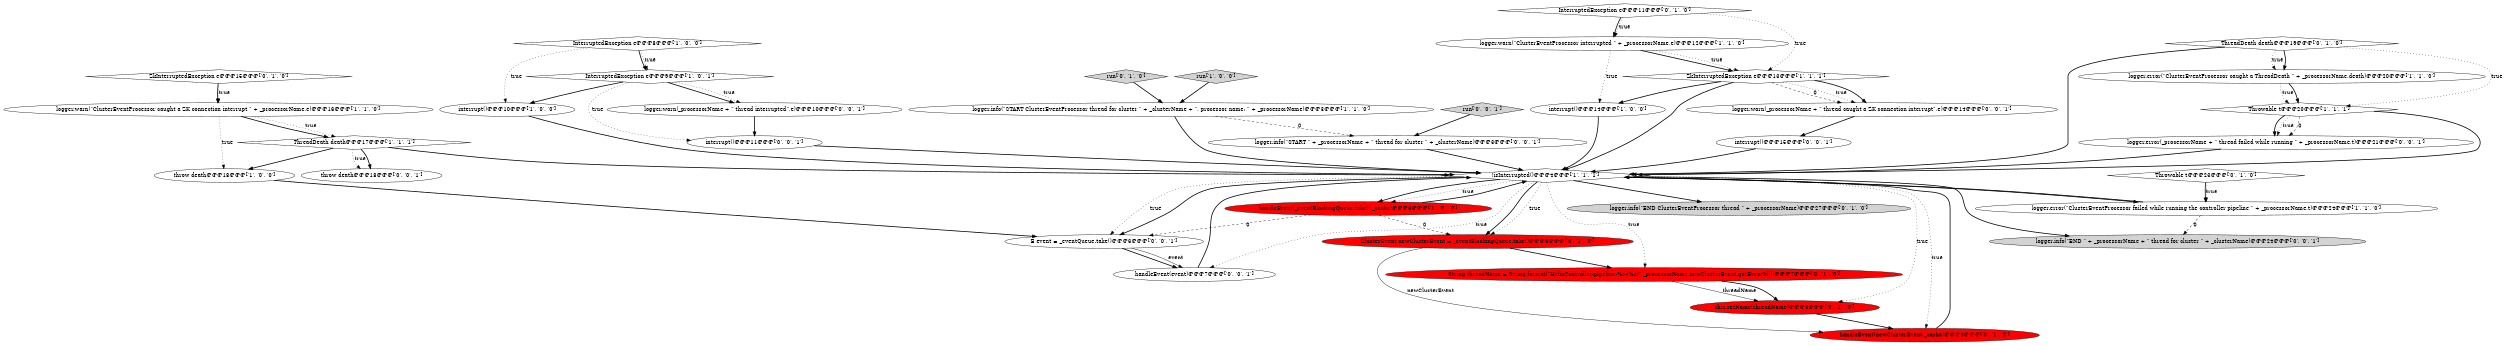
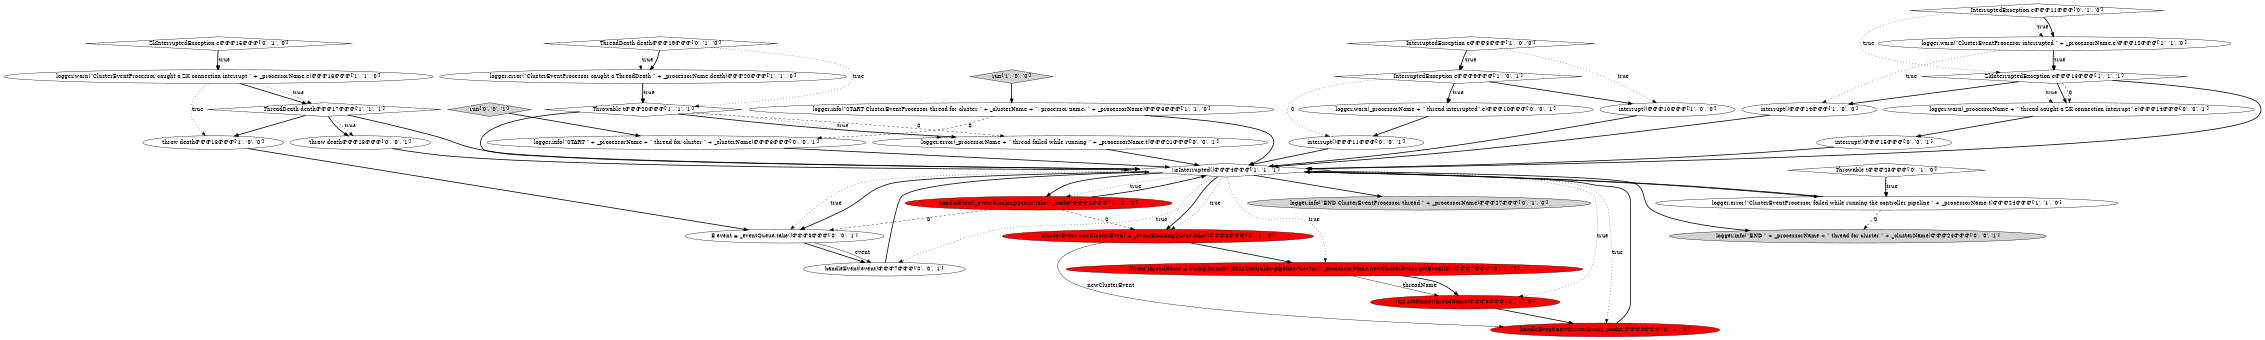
(1126, 77) -> none
(598, 110) -> (1293, 110)
(1966, 162) -> (758, 167)
